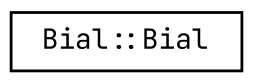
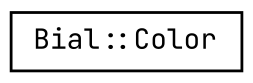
(127, 42) -> (127, 42)
